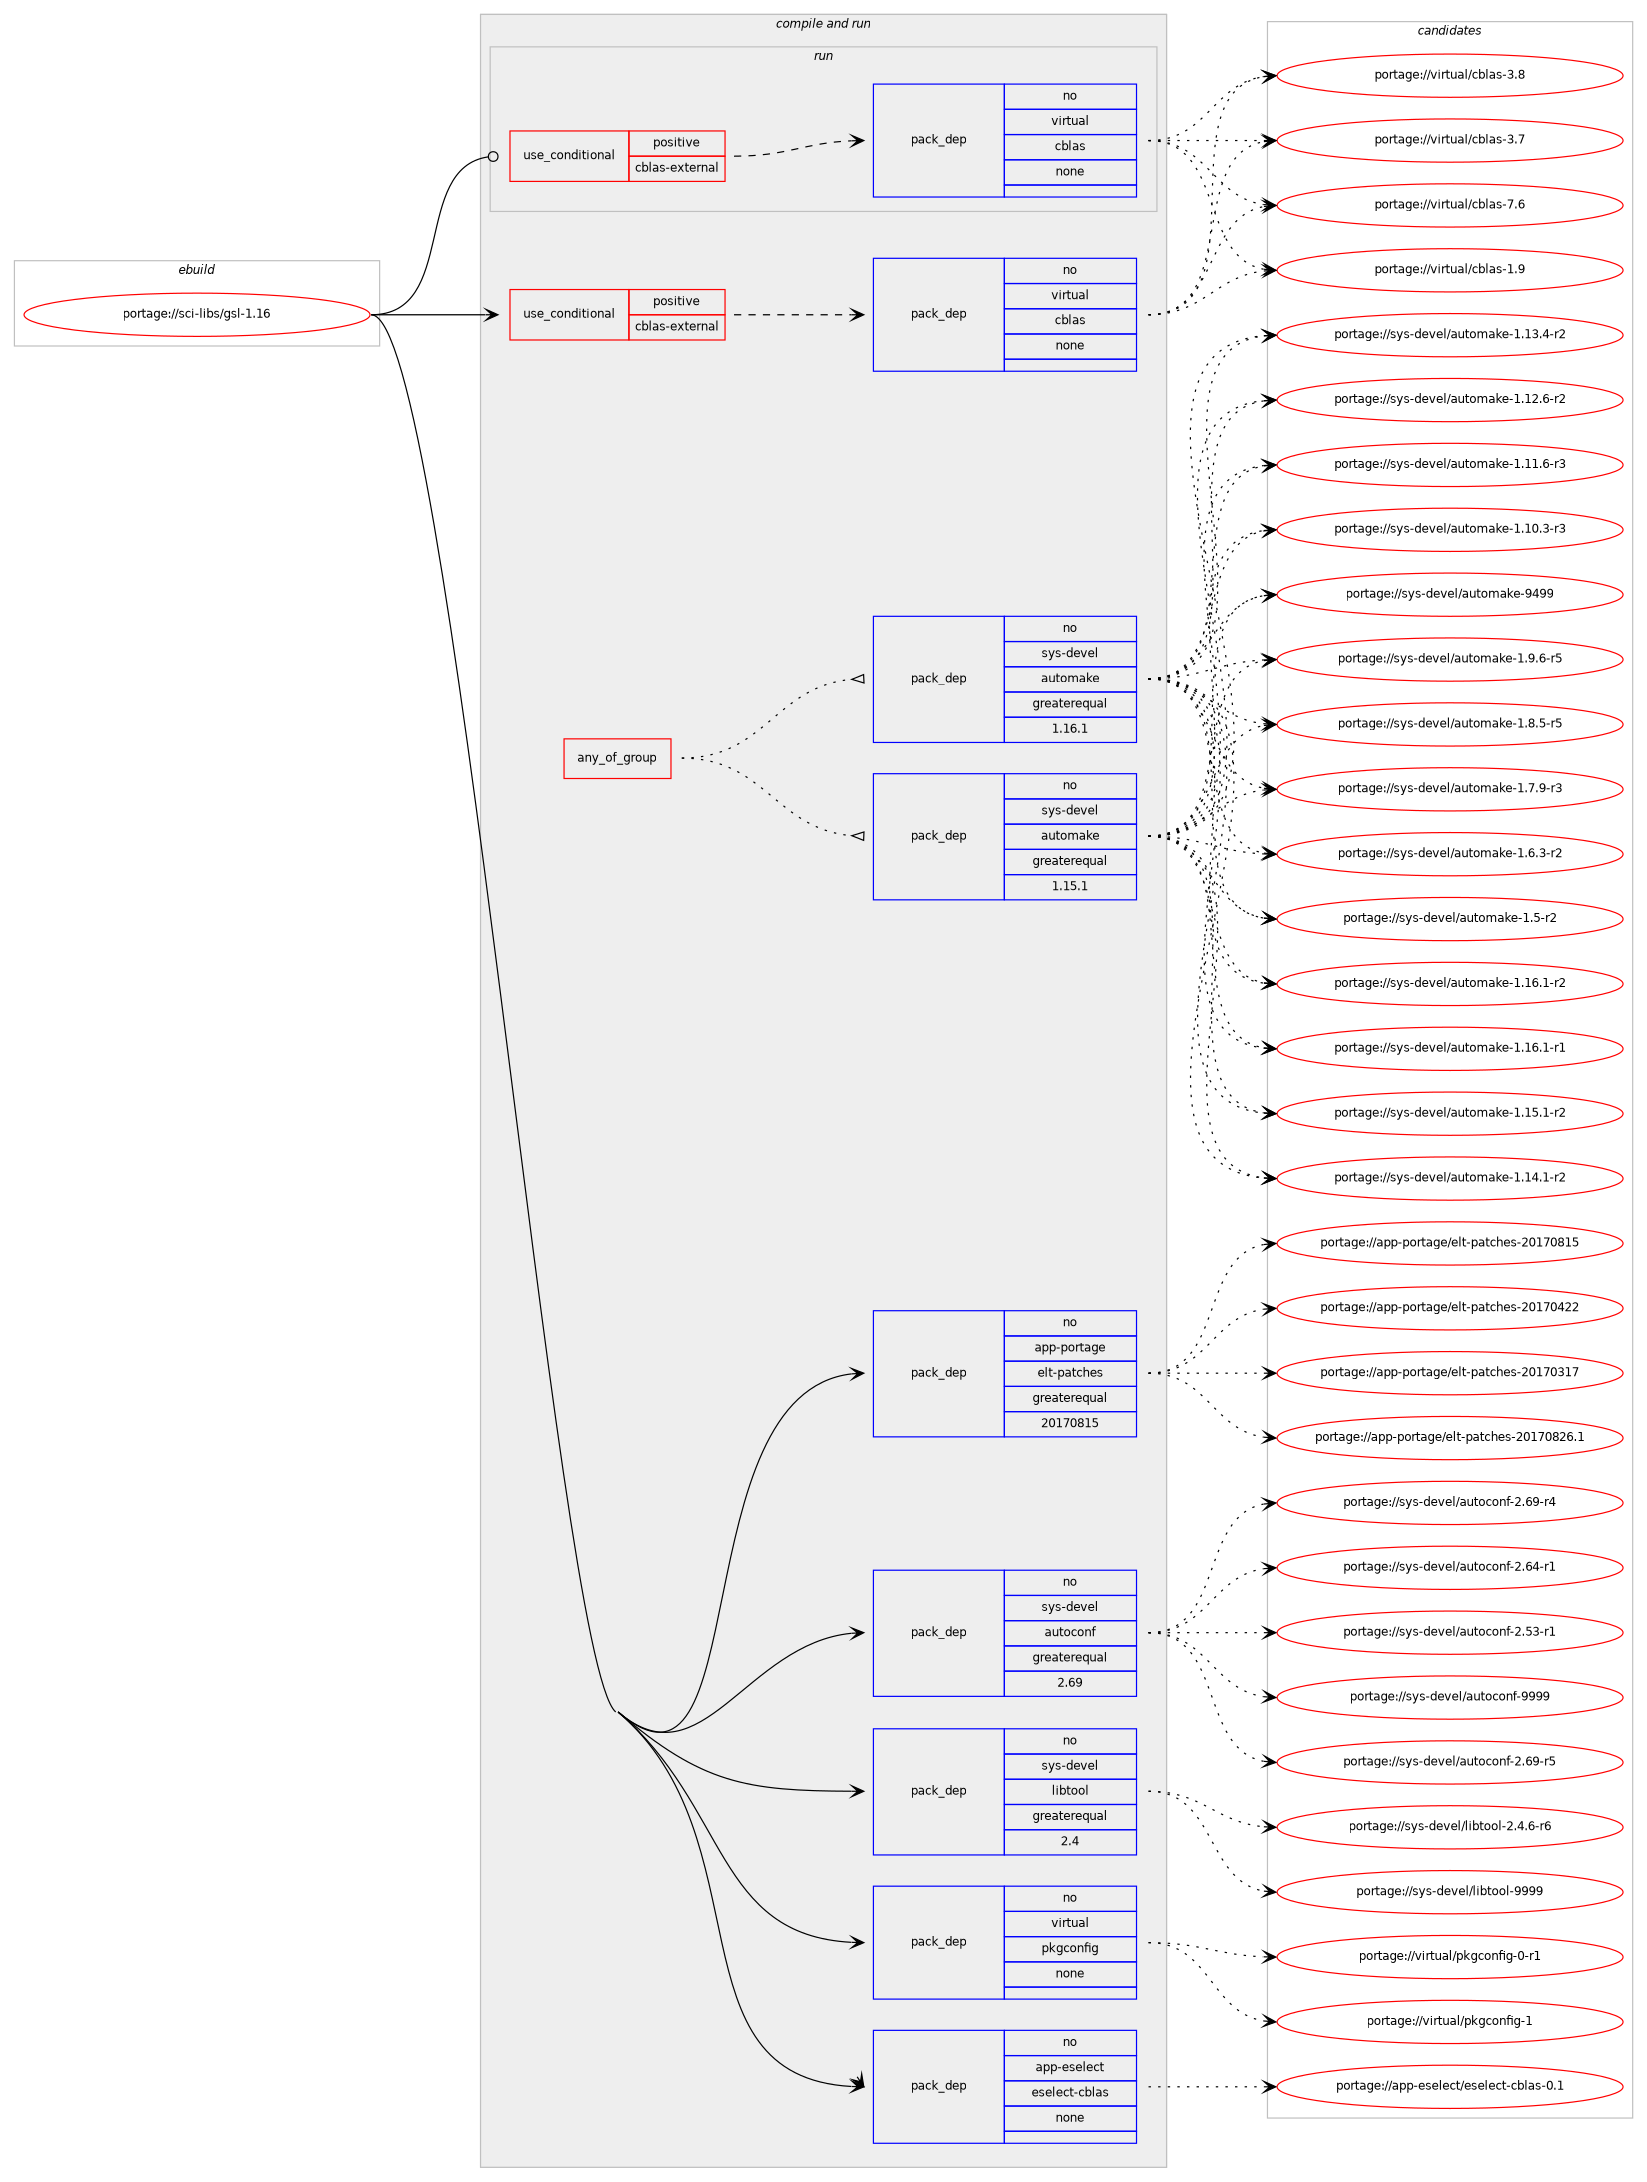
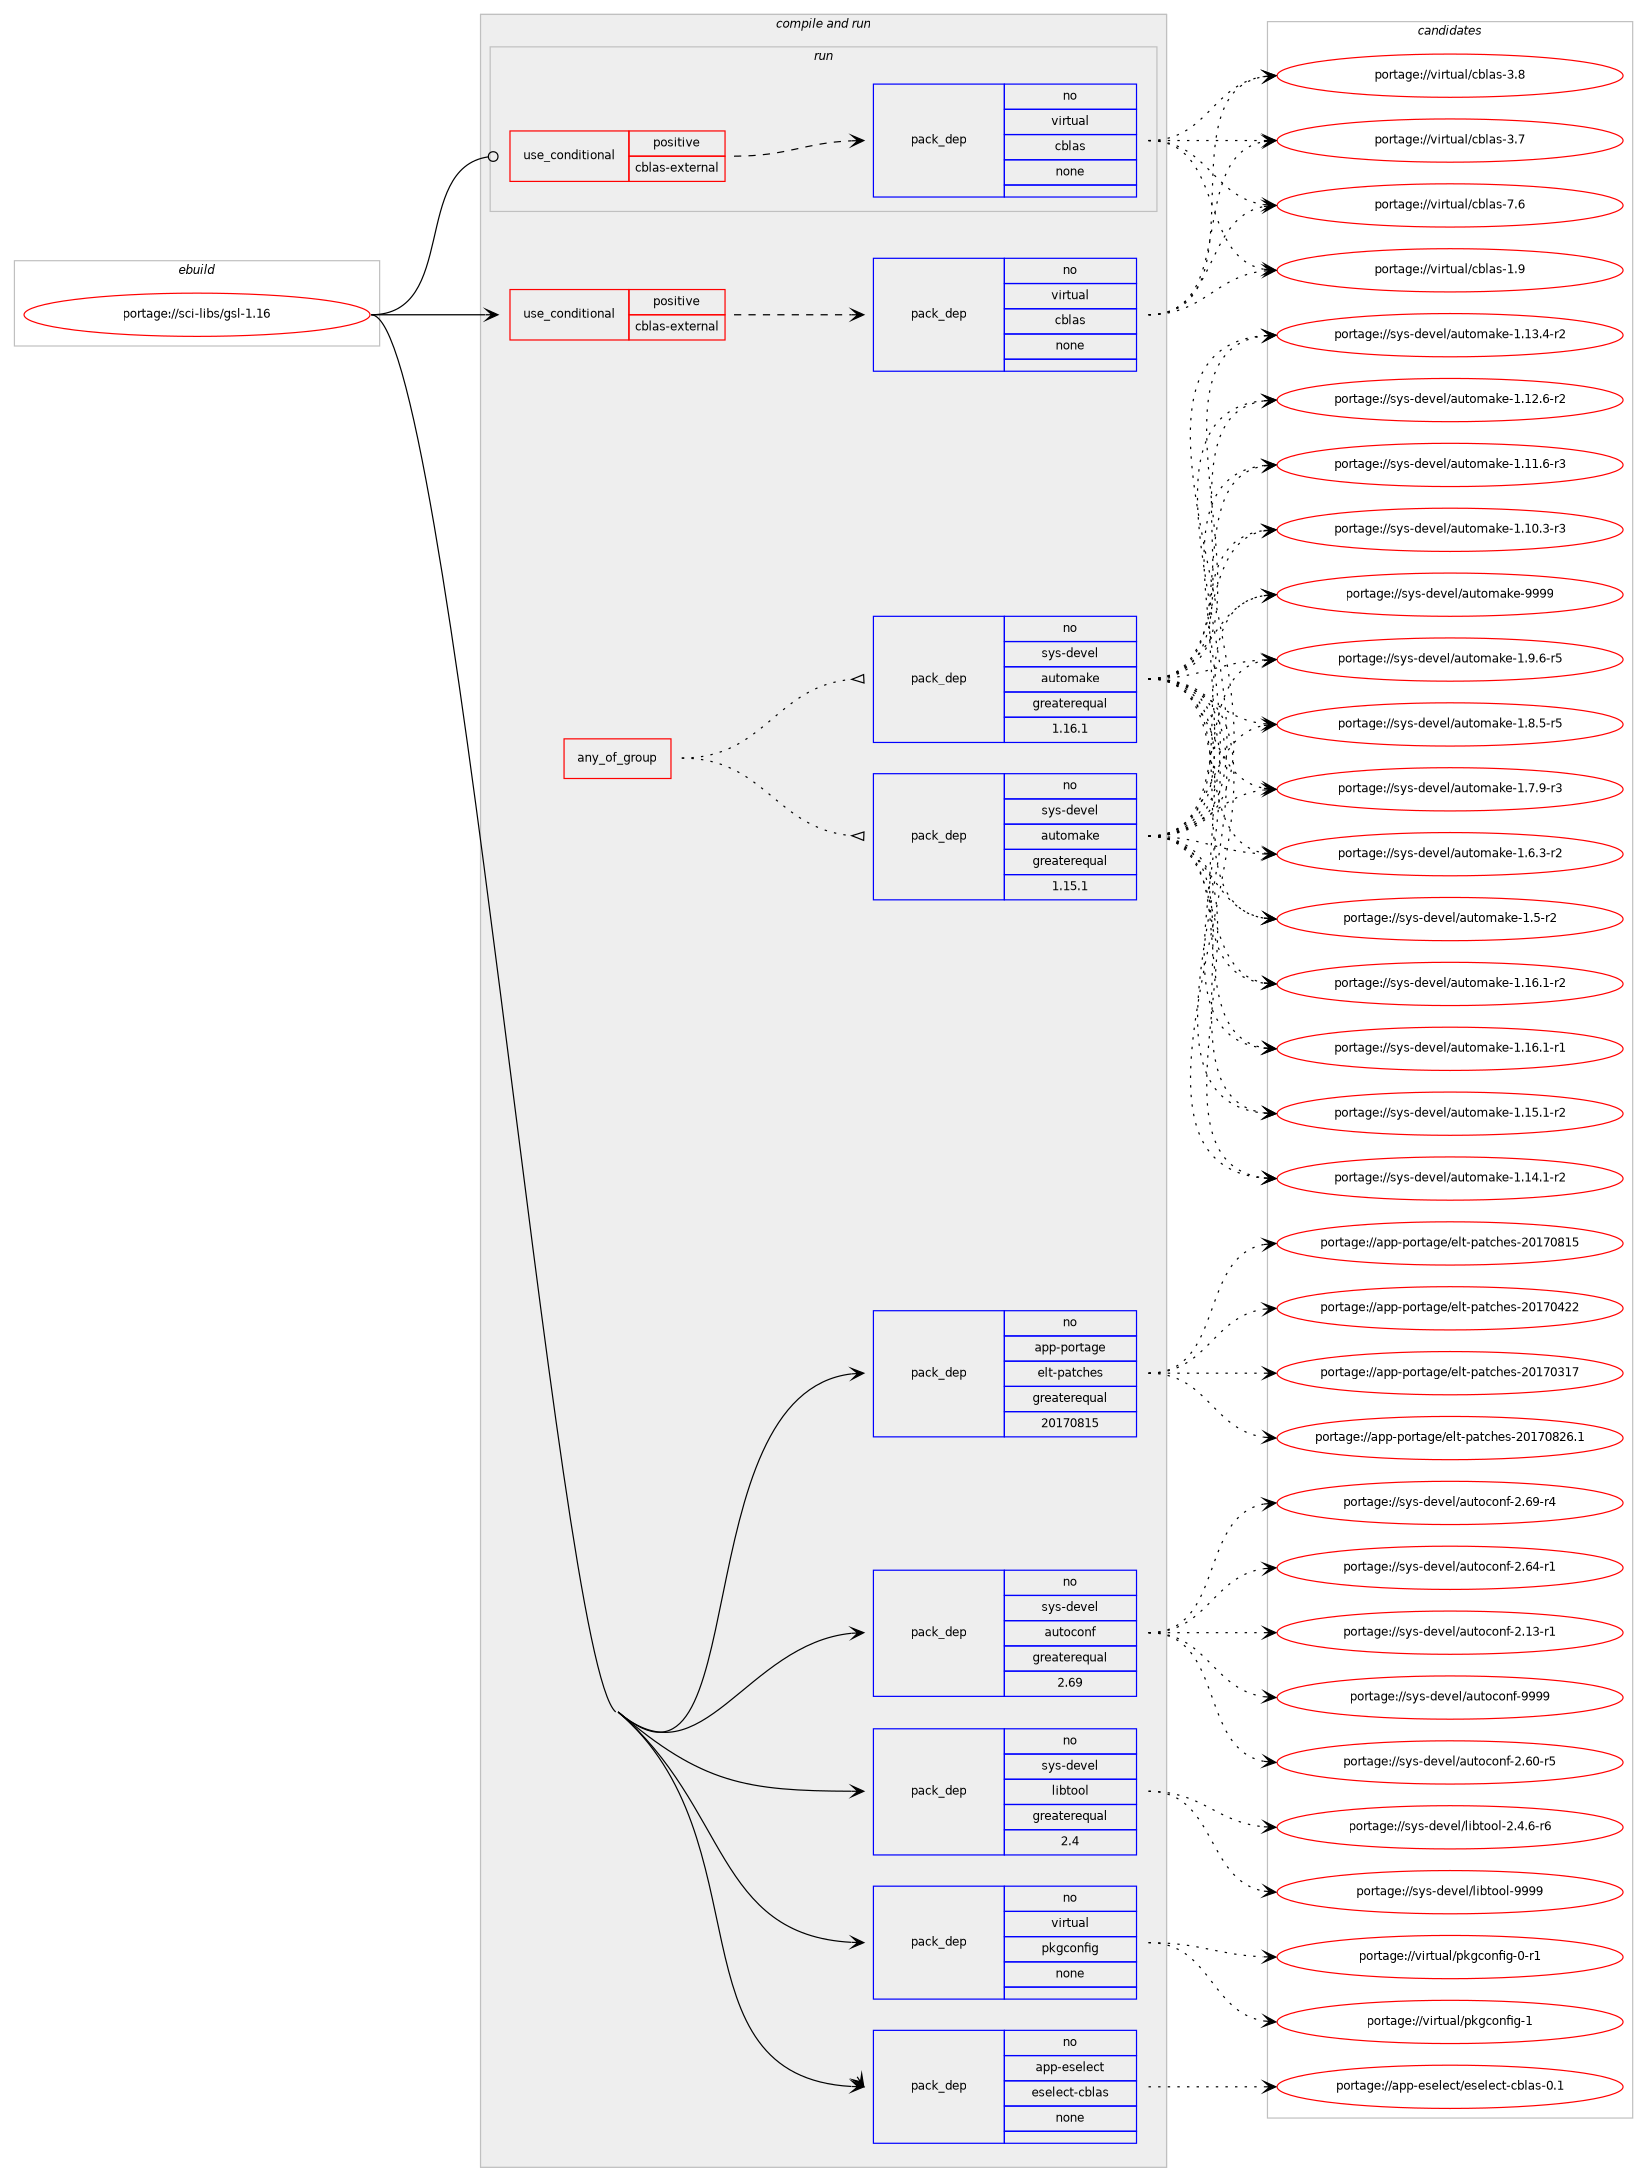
(1450, 595) -> (1450, 595)
(1450, 1633) -> (1450, 1633)
(1450, 1762) -> (1450, 1762)
